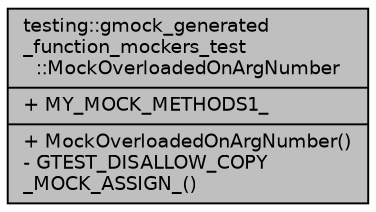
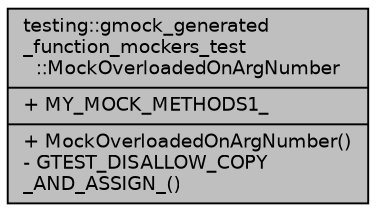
(111, 184) -> (102, 184)
